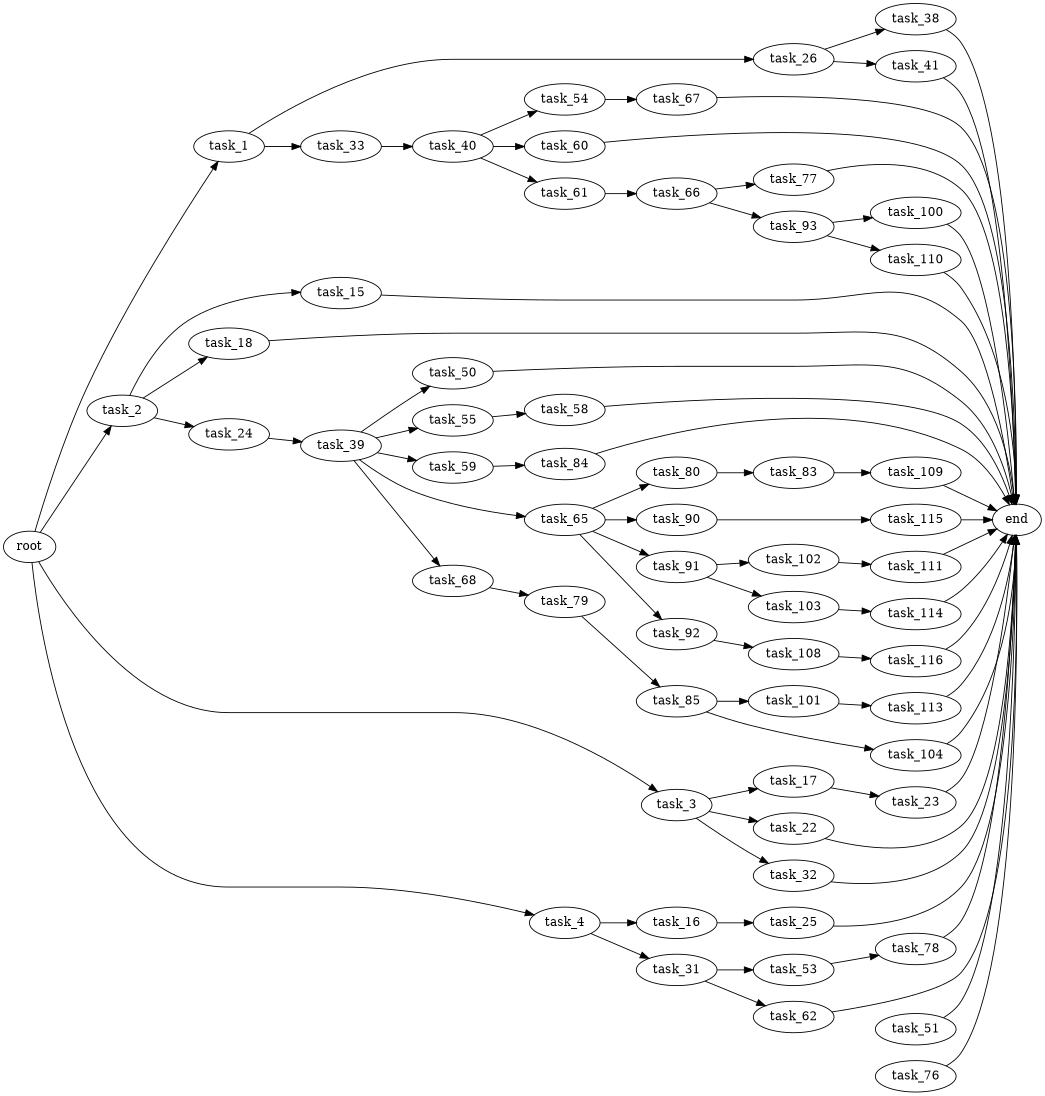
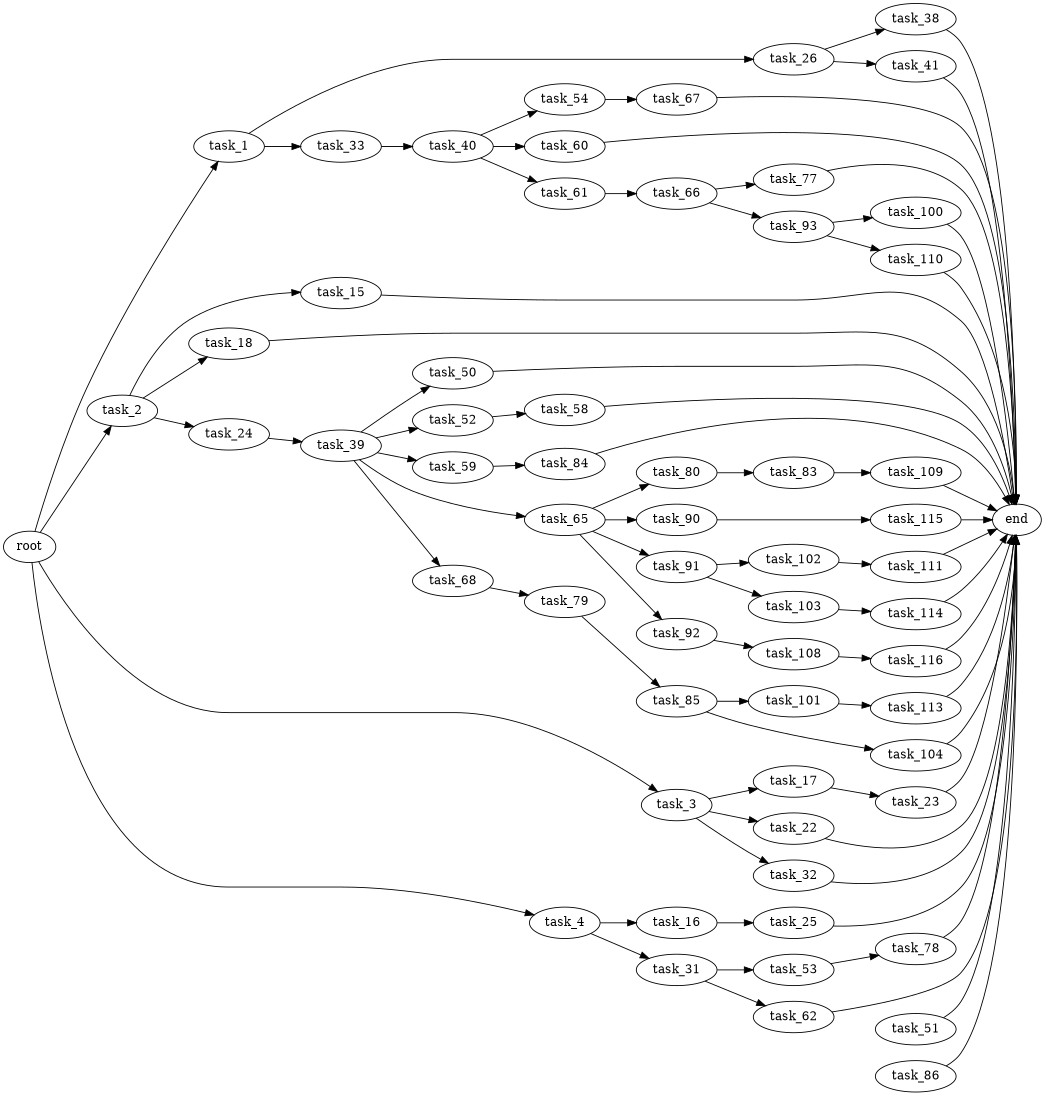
(453, 420) -> (453, 420)
(916, 1076) -> (916, 1076)
